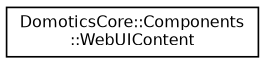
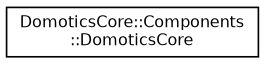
(132, 32) -> (132, 32)
